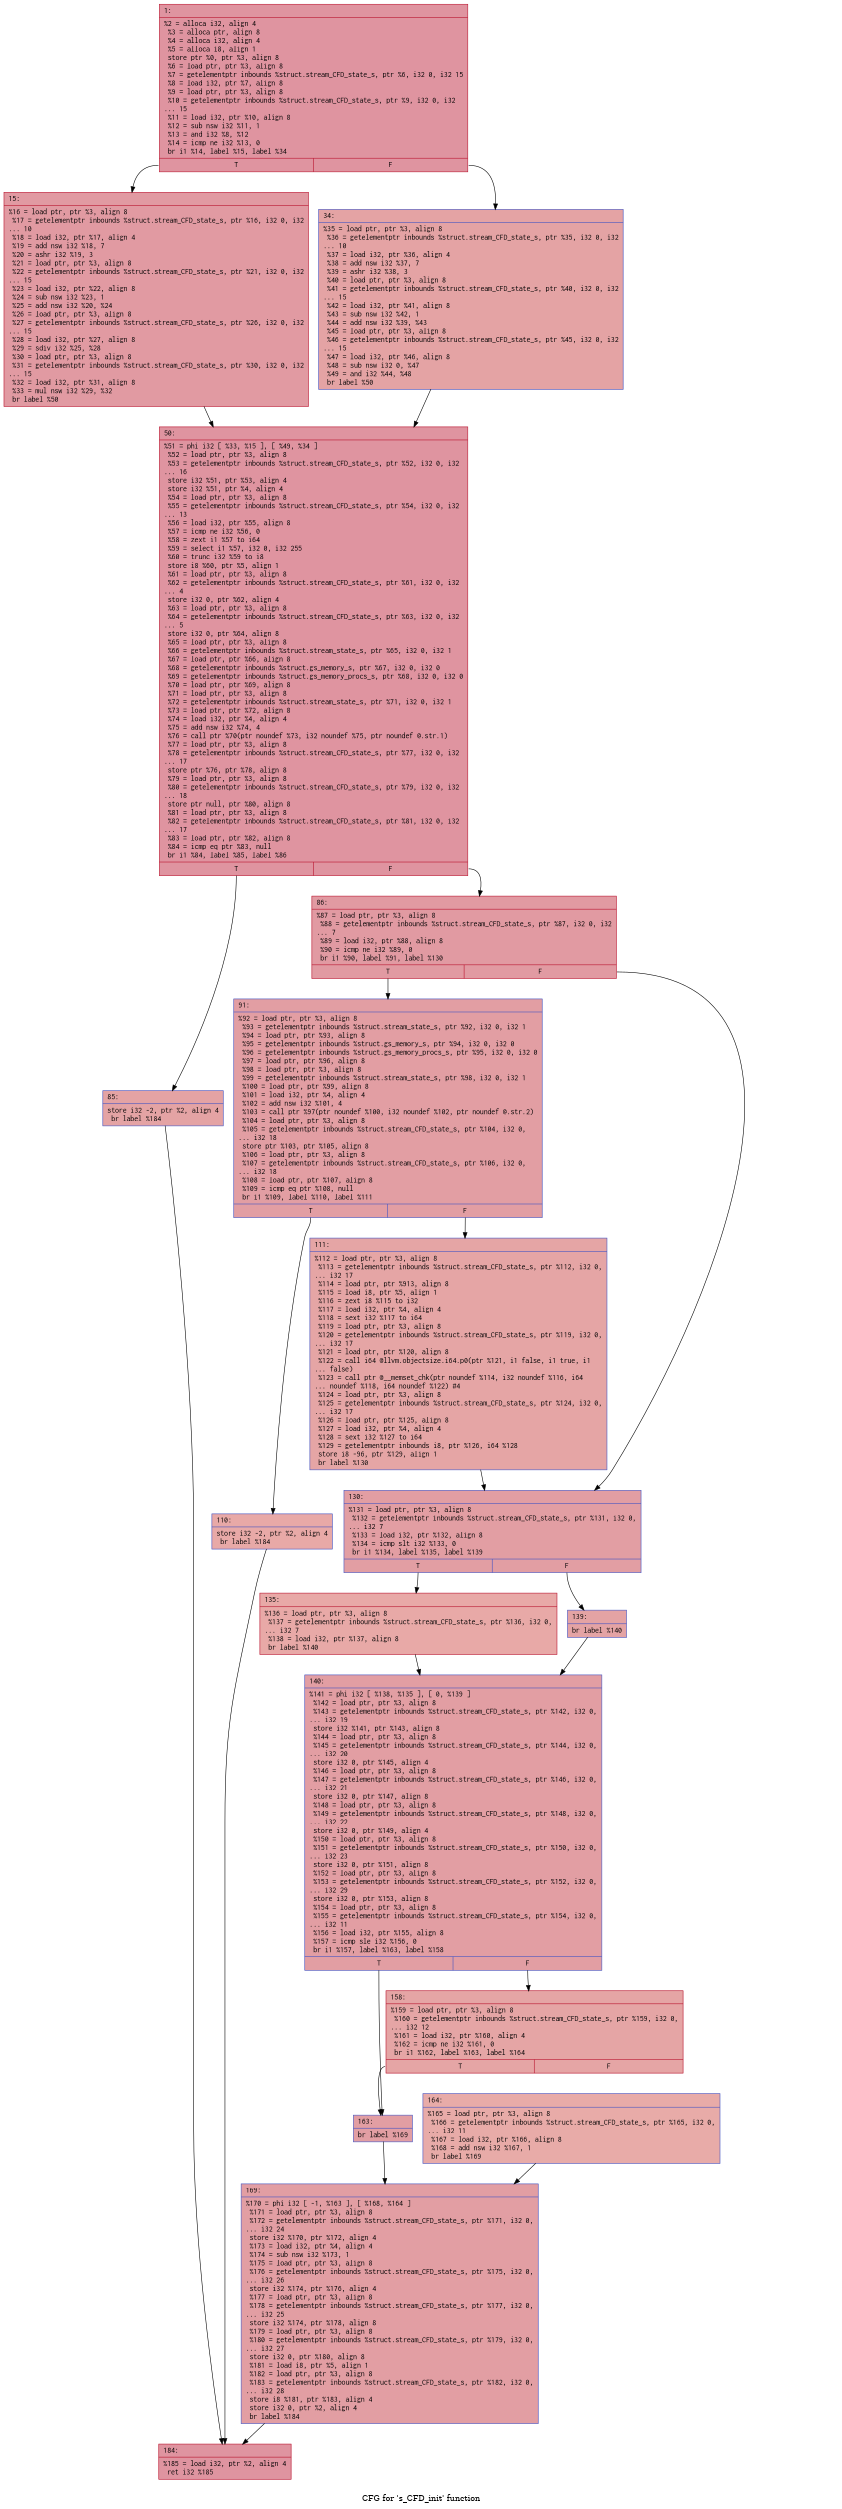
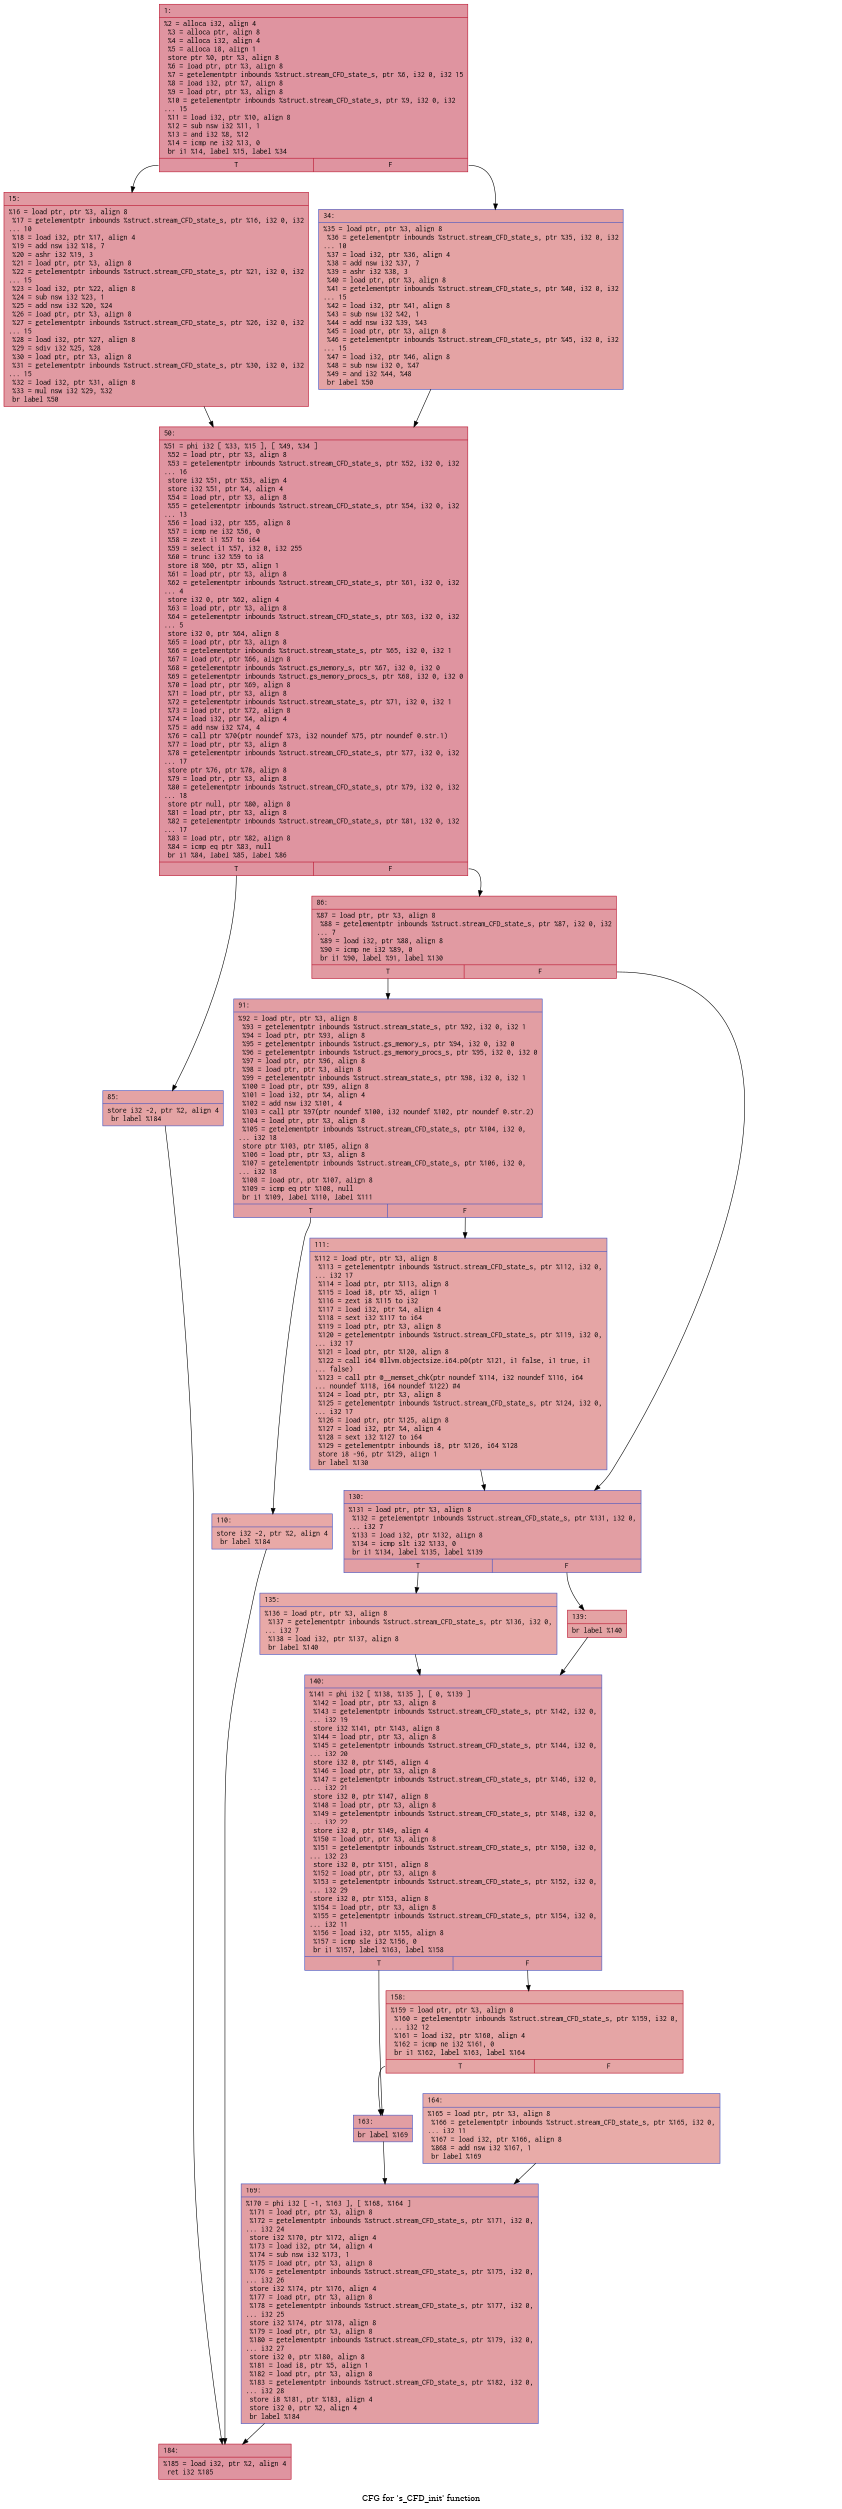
(382, 1284) -> (382, 1284)
(408, 1624) -> (408, 1624)
(597, 1624) -> (597, 1624)
(479, 2148) -> (479, 2148)
